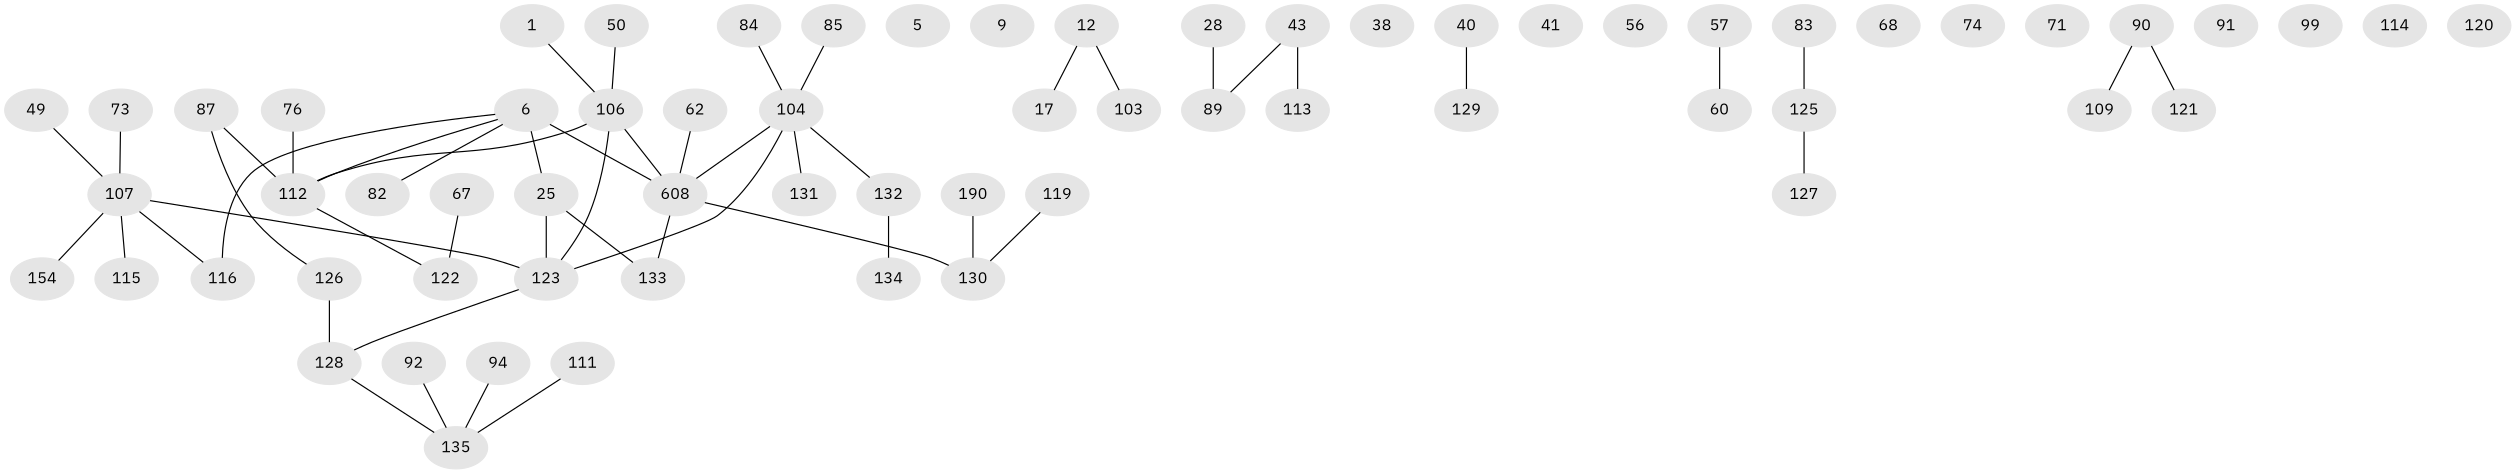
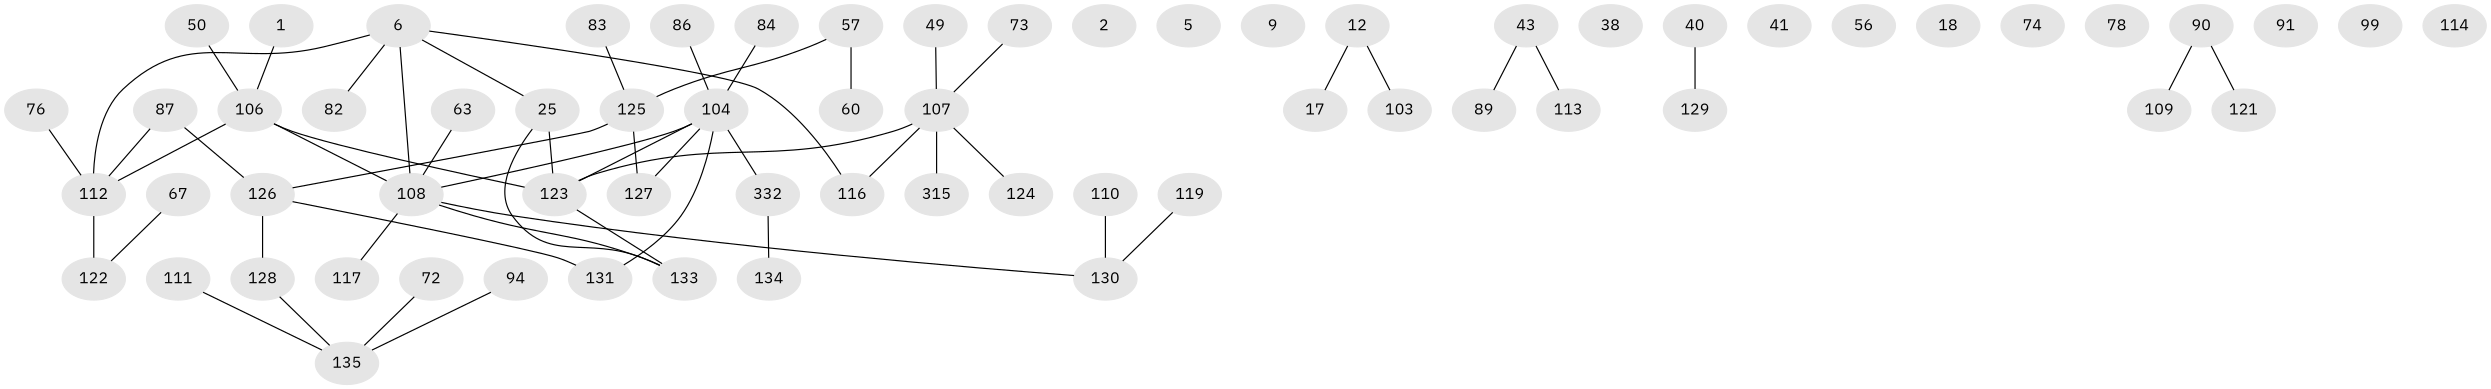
(833, 26) -> (682, 26)
none -> (1104, 26)
(1213, 26) -> none
(1888, 26) -> (1948, 26)
(2057, 26) -> (2117, 26)
(2479, 26) -> none
none -> (754, 65)
(695, 110) -> (463, 110)
none -> (682, 148)
none -> (451, 158)
(675, 195) -> (411, 195)
(889, 195) -> (768, 195)
(973, 195) -> (1105, 195)
none -> (435, 230)
(42, 279) -> (1021, 195)
(127, 279) -> (937, 195)
none -> (347, 279)
(436, 318) -> (622, 238)
(414, 363) -> (431, 279)
